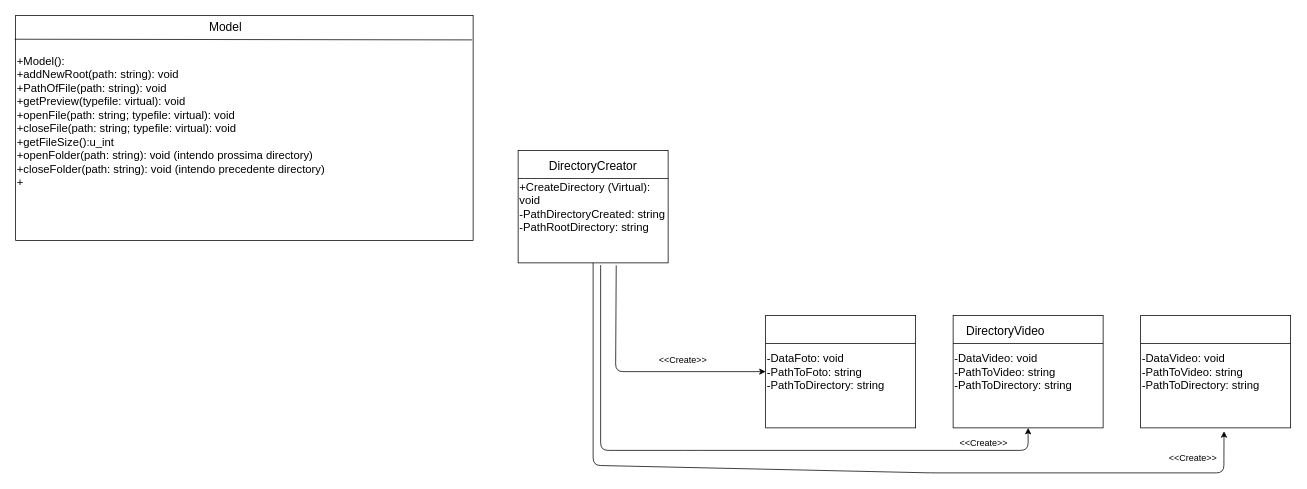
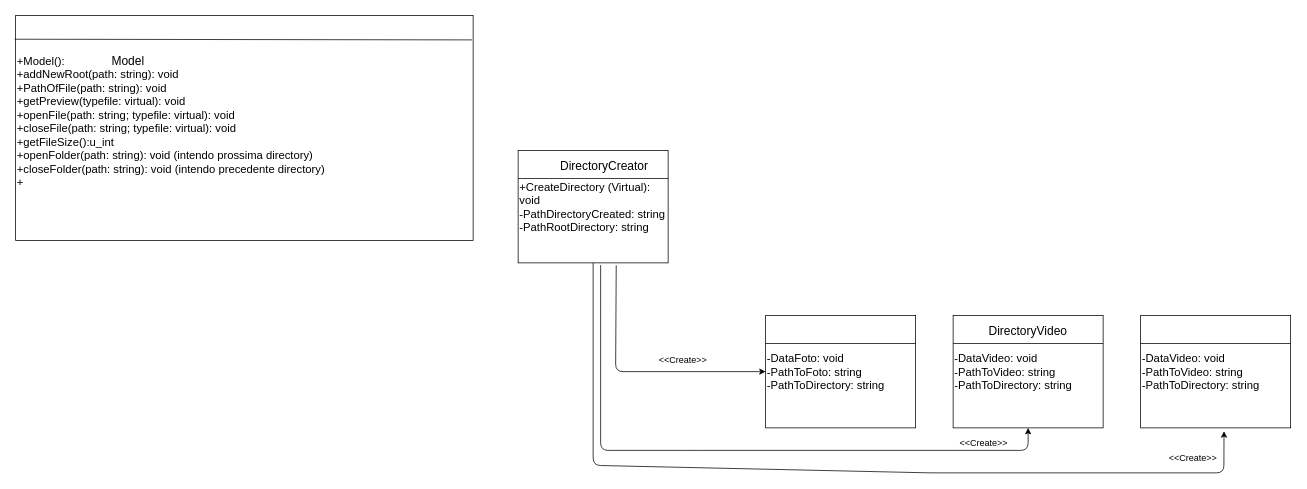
(225, 27) -> (128, 60)
(593, 165) -> (604, 165)
(1005, 330) -> (1028, 330)
